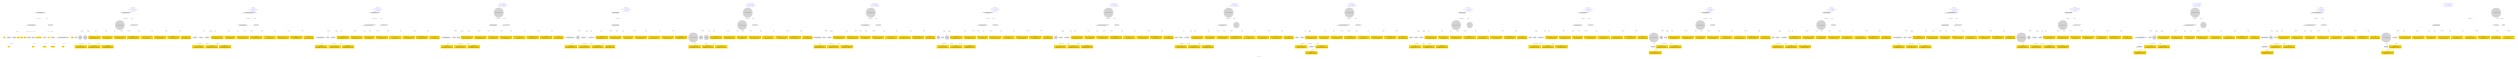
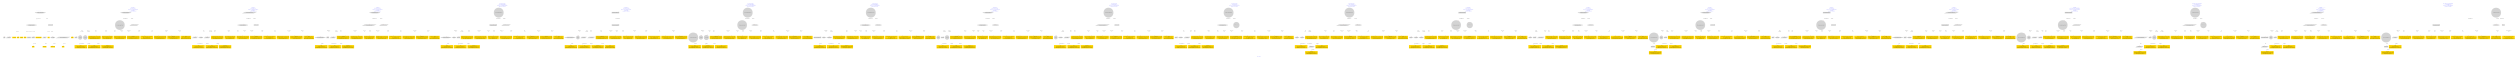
(4, 37) -> (4, 37)
(14, 37) -> (14, 37)
(9, 47) -> none
